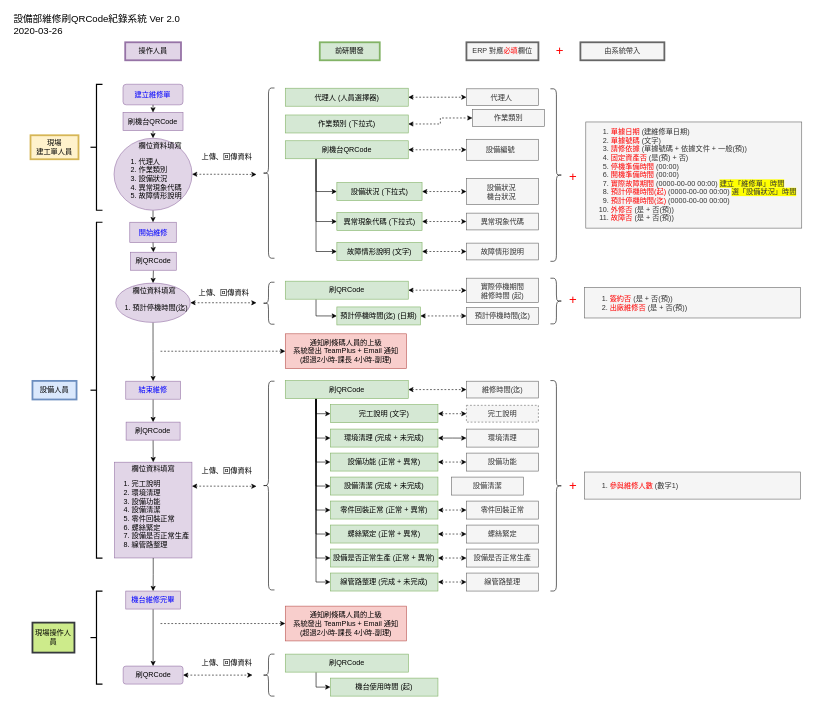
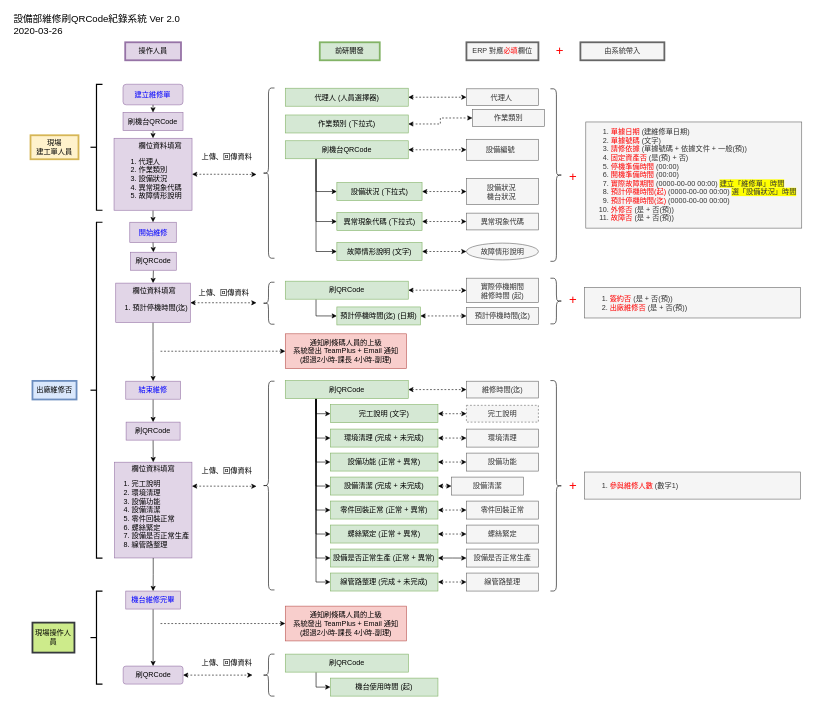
(153, 174) -> (153, 174)
(502, 252) -> (502, 252)
(153, 303) -> (153, 303)
(54, 390) -> (54, 390)
(451, 438) -> (451, 438)
none -> (444, 486)
(451, 558) -> (451, 558)
